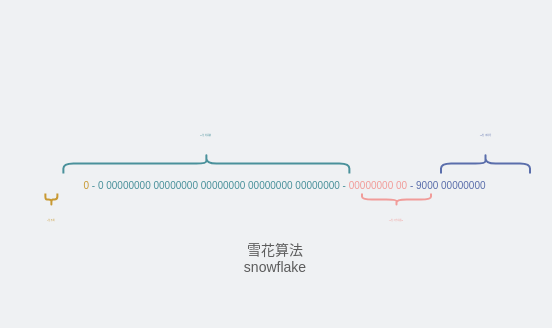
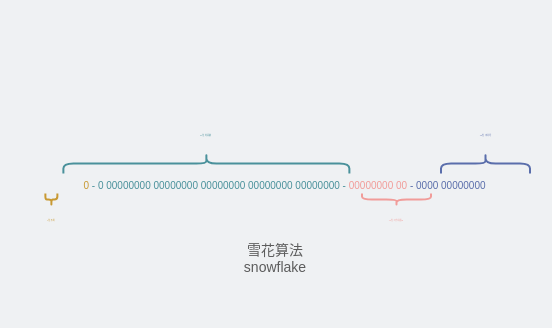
(285, 186) -> (285, 186)
